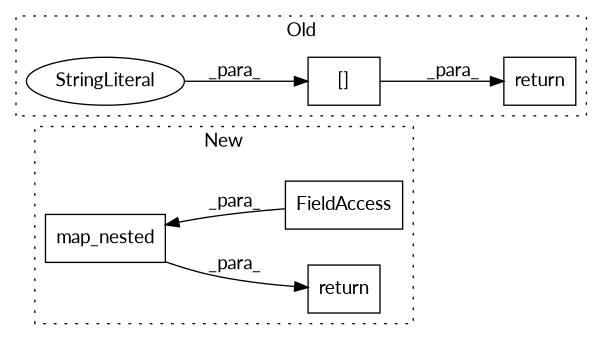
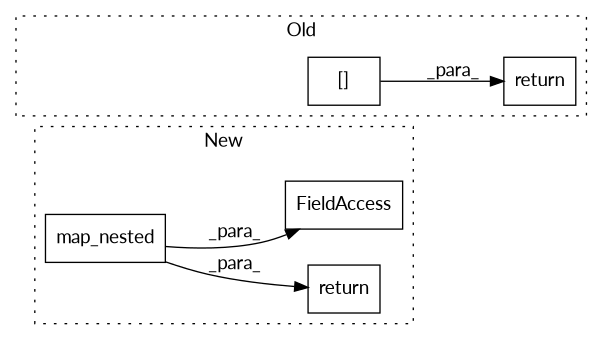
(105, 81) -> none
(232, 214) -> (227, 247)
